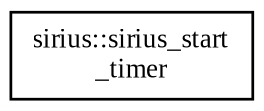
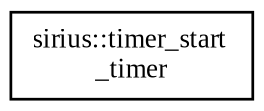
(132, 56) -> (132, 56)
